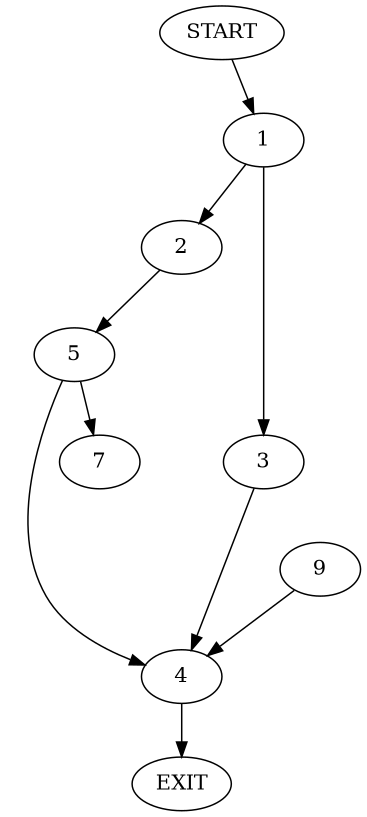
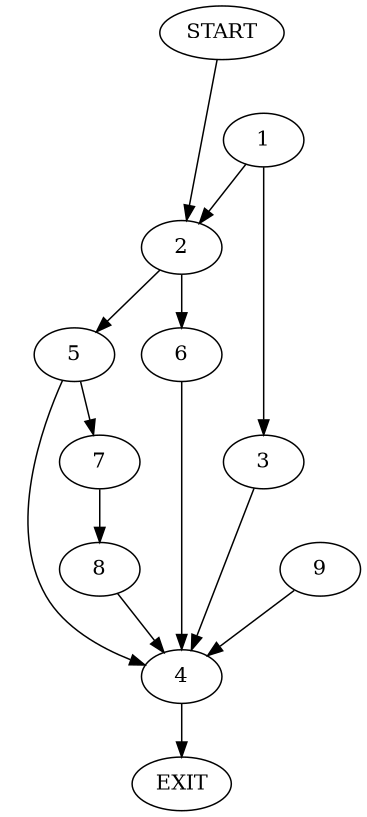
(240, 80) -> (203, 132)
none -> (182, 355)
none -> (100, 569)
